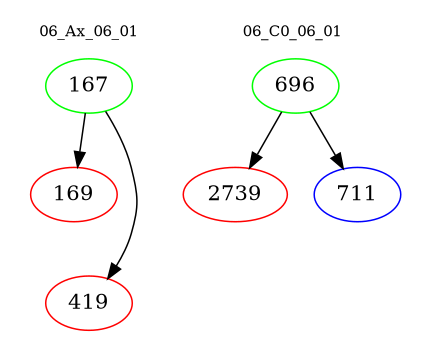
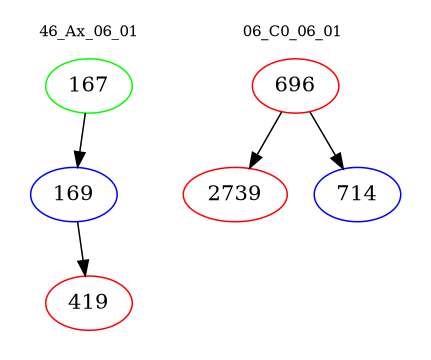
(89, 32) -> (89, 32)
(296, 86) -> (296, 86)
(136, 188) -> (80, 241)
(74, 195) -> (74, 195)
(357, 195) -> (357, 195)
